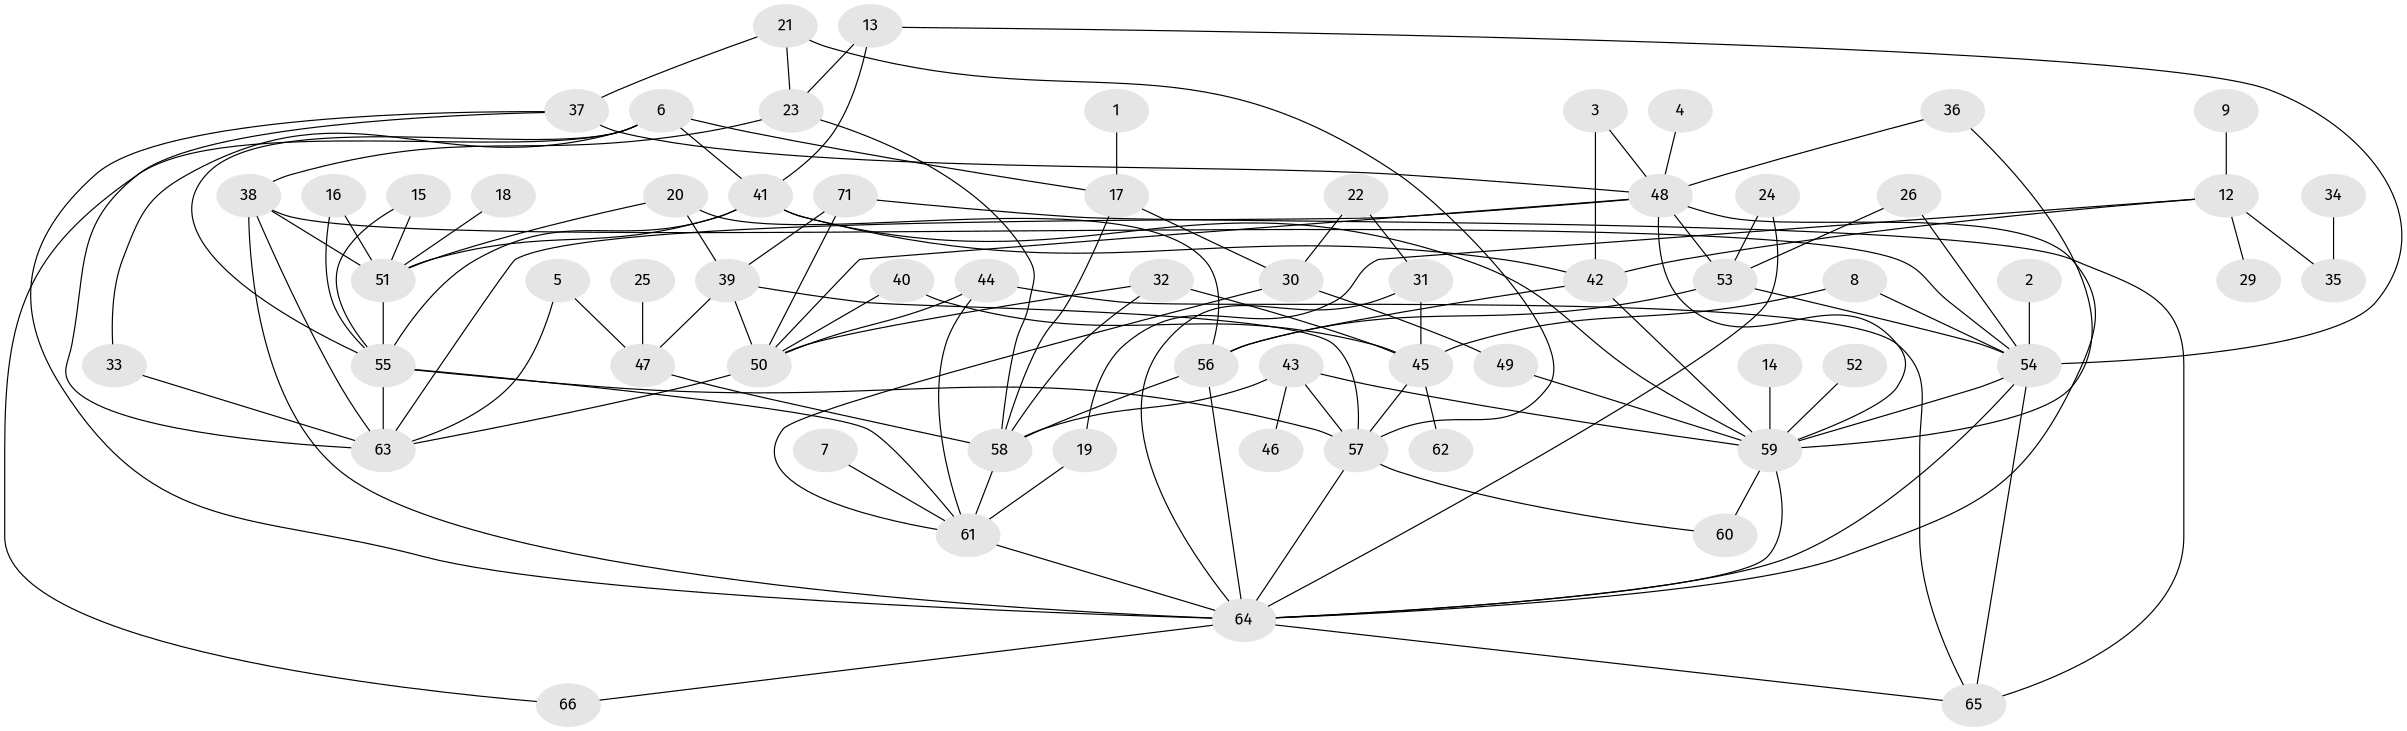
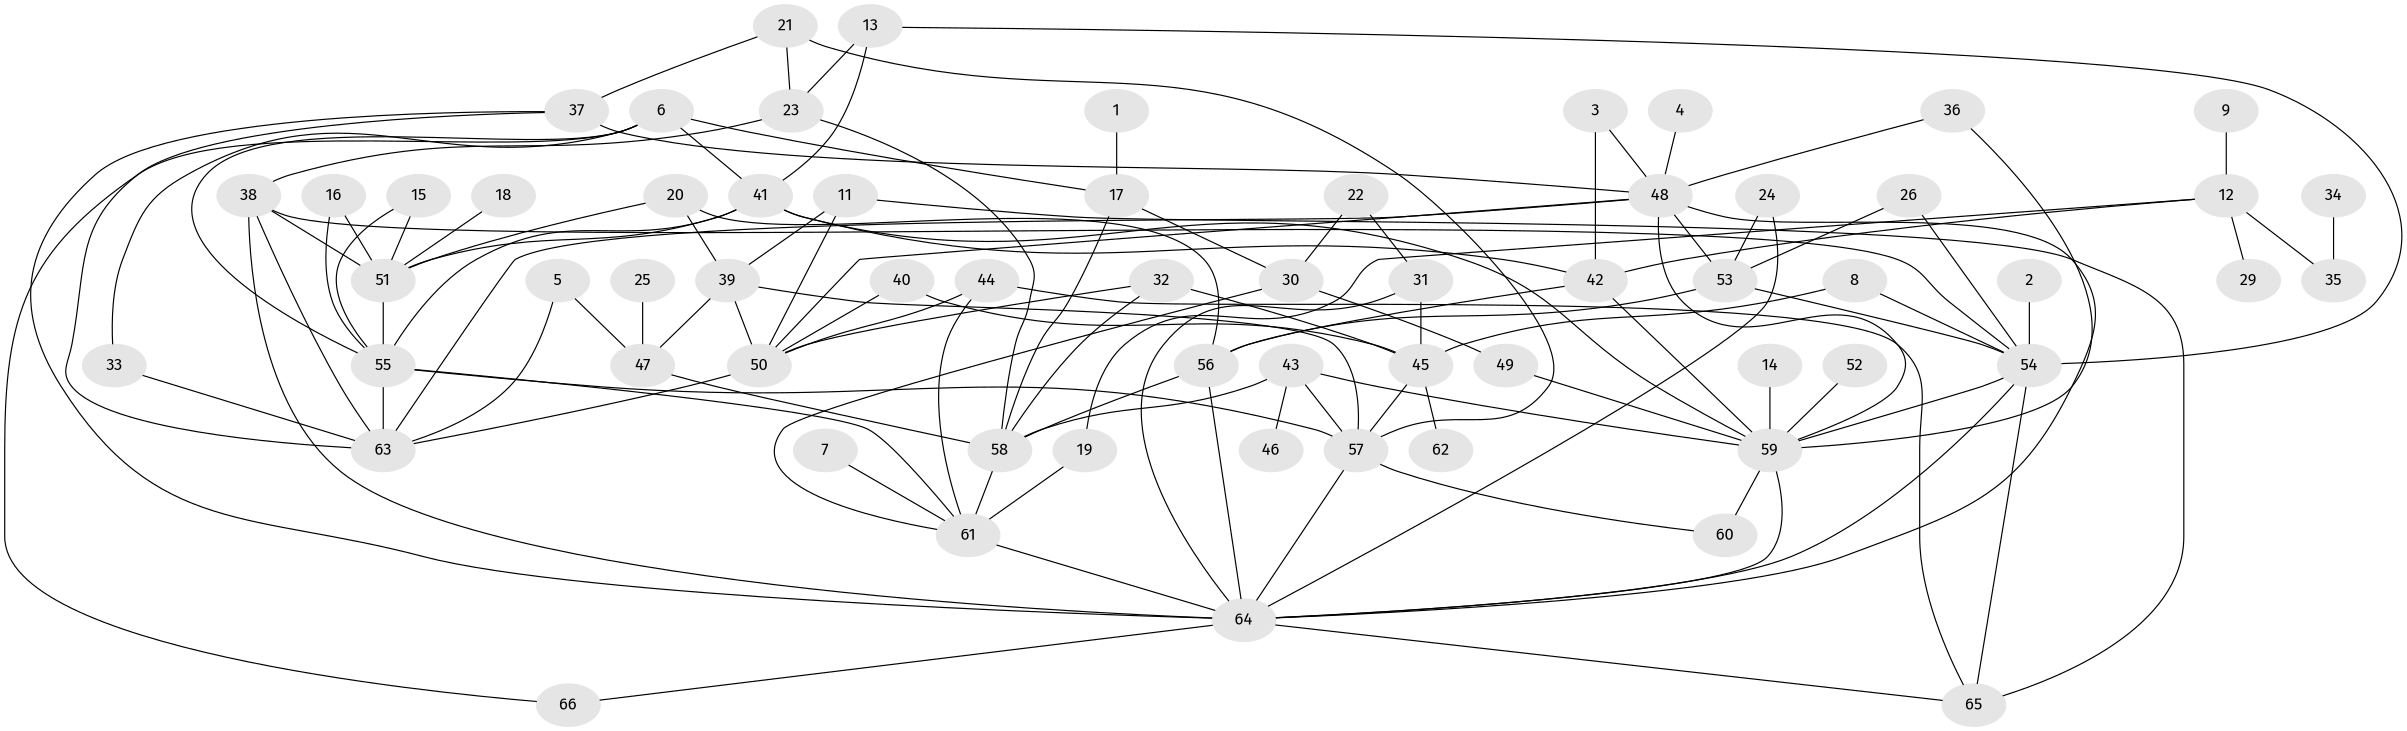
(845, 196) -> (845, 196)
